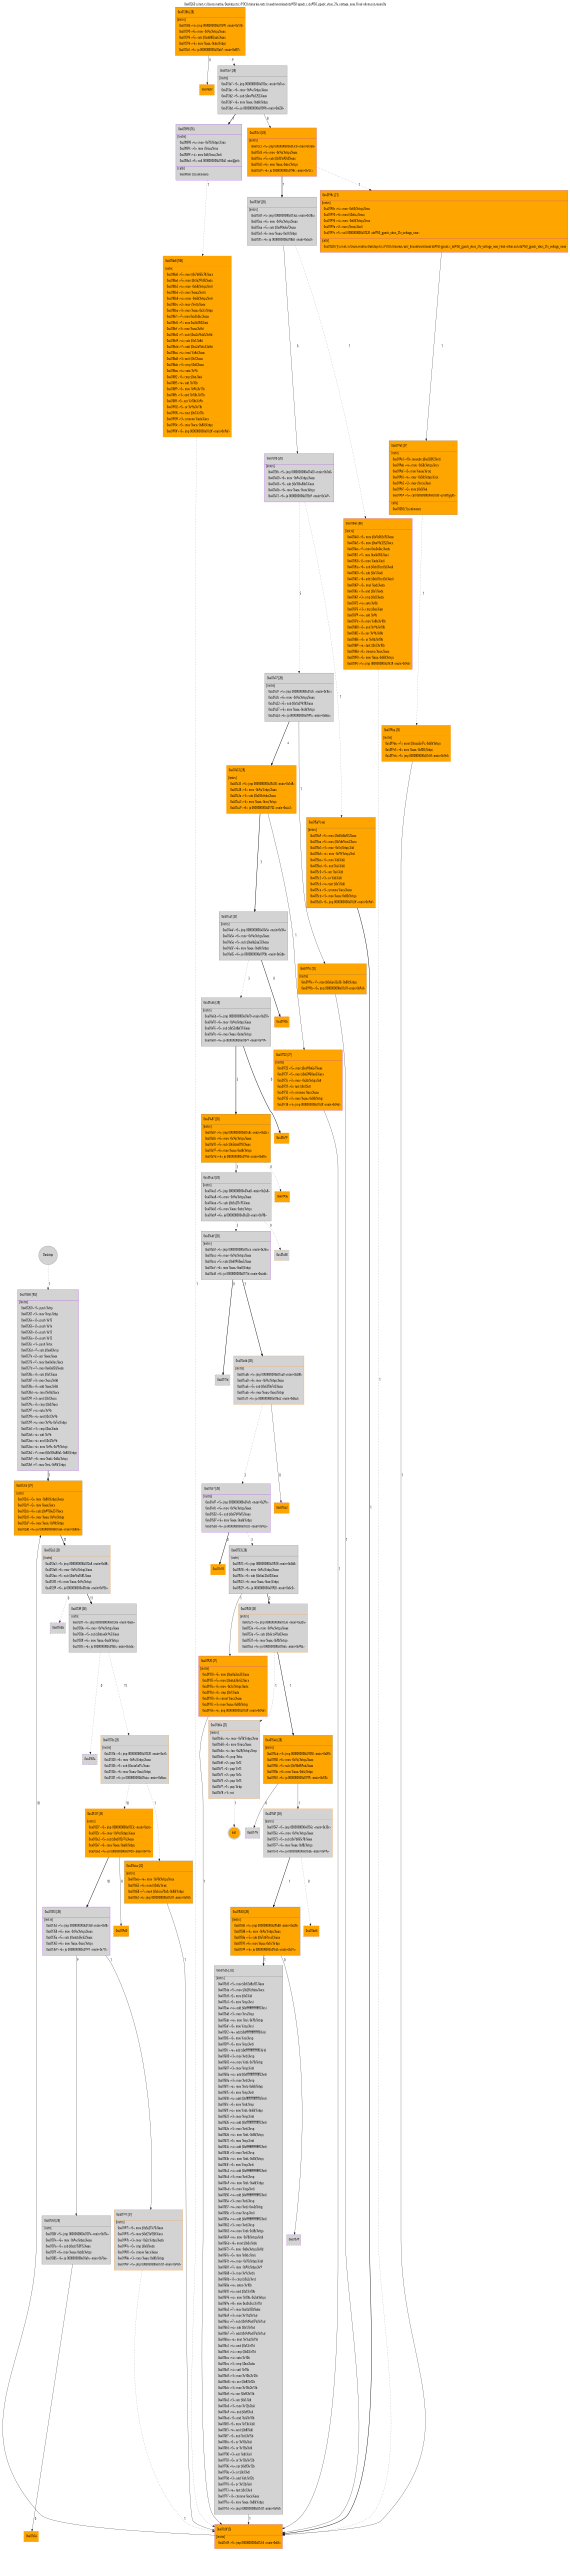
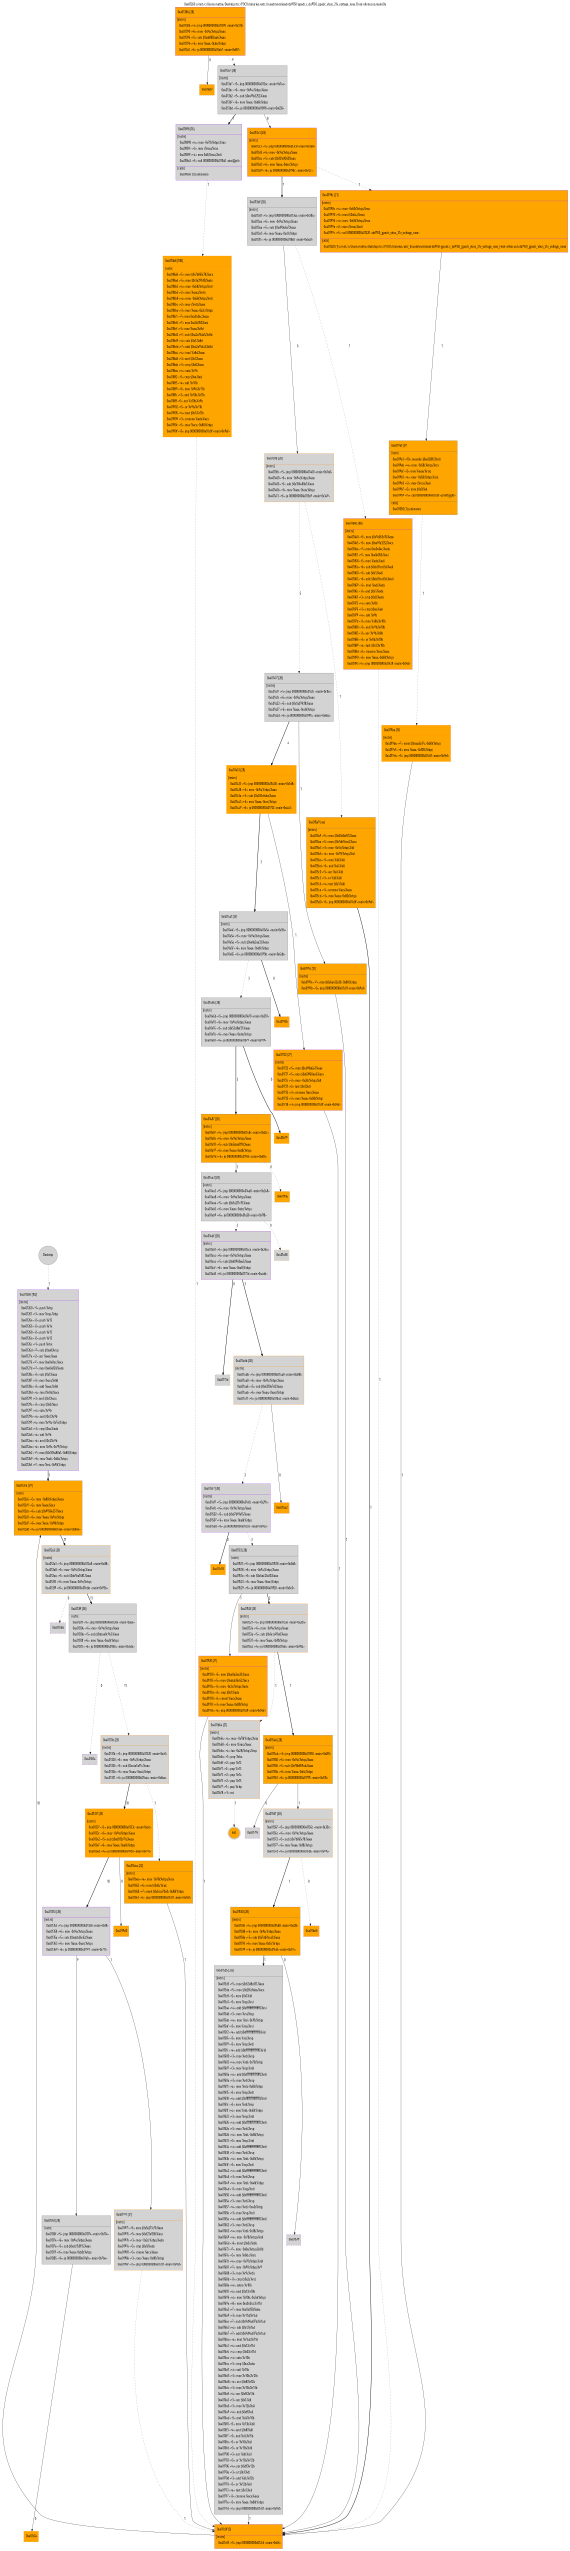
(299, 478) -> (299, 478)
(127, 1795) -> (127, 1795)
